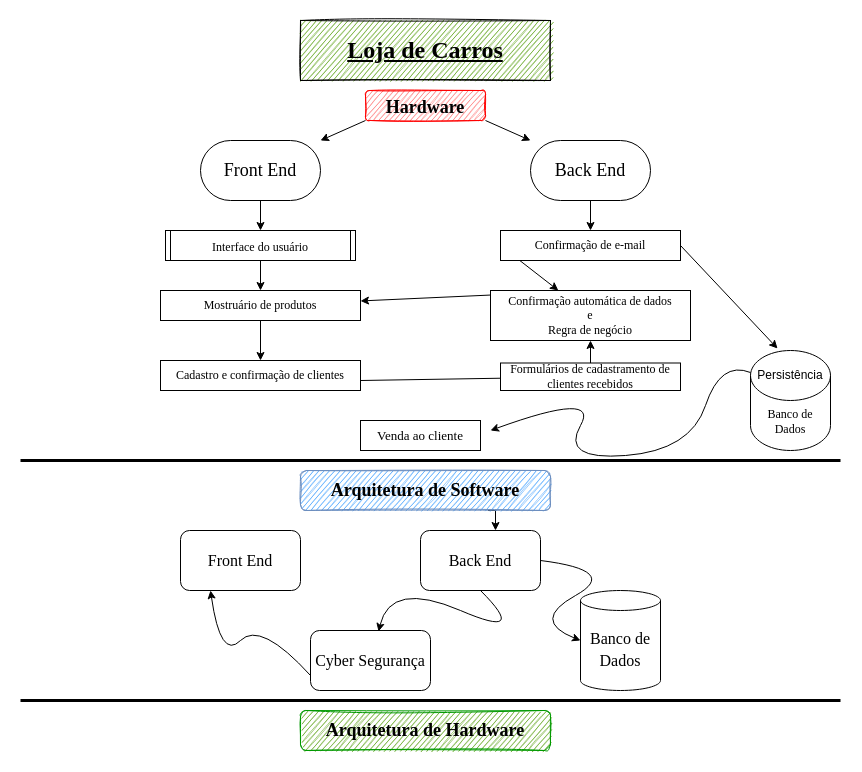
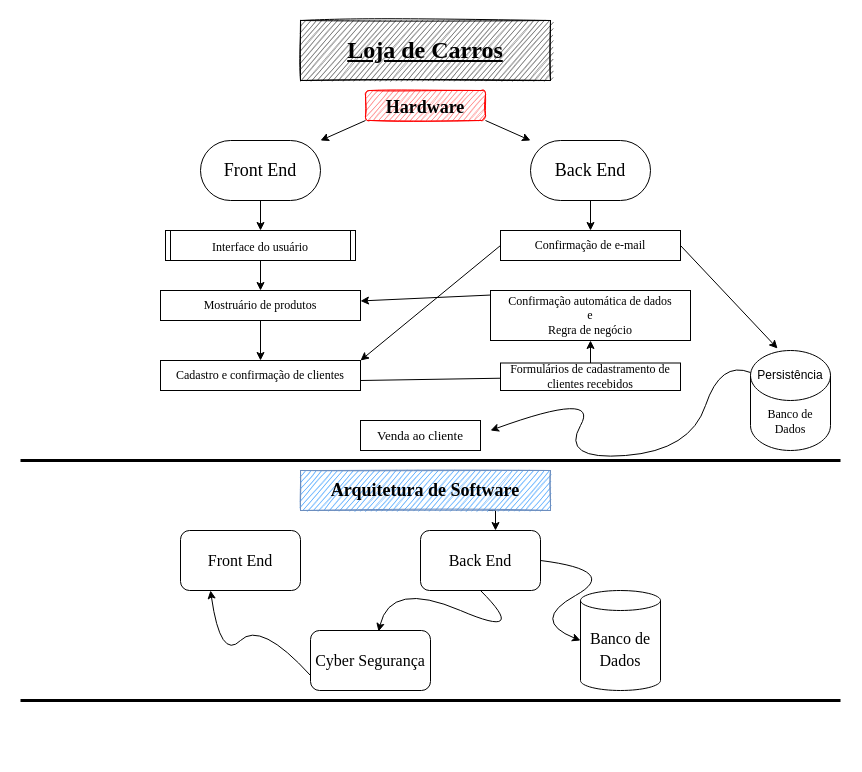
(426, 51) -> (426, 51)
(536, 273) -> (433, 301)
(426, 491) -> (426, 491)
(426, 731) -> none
